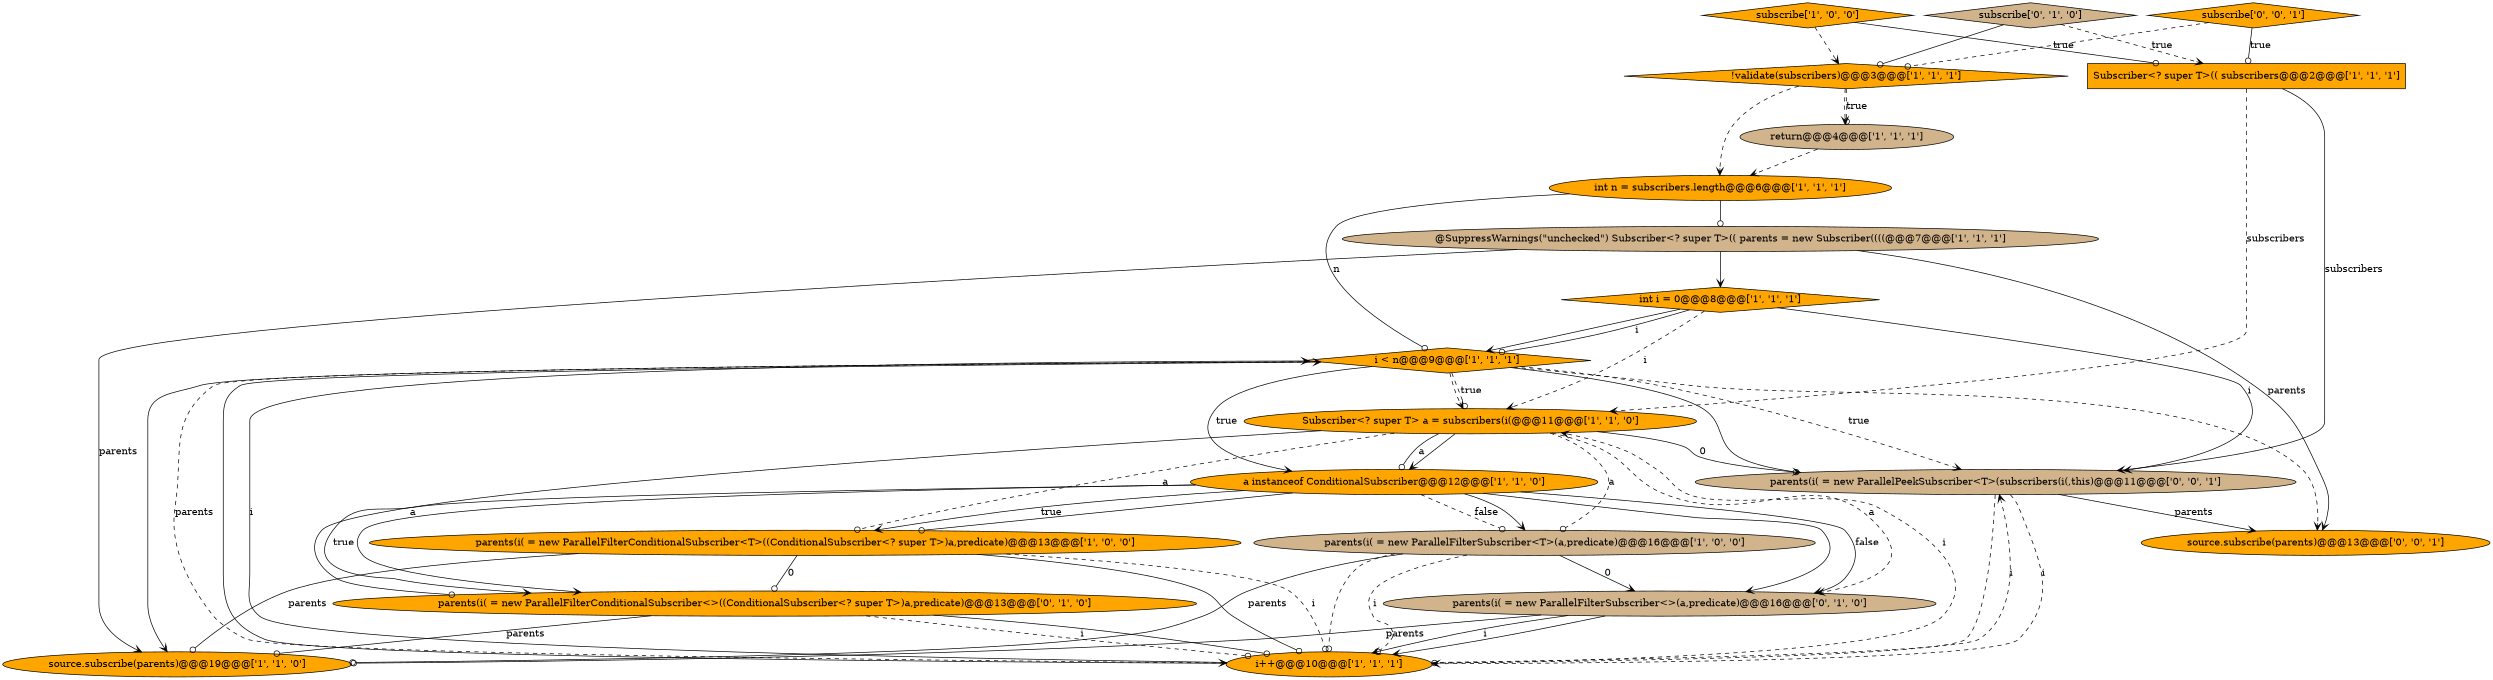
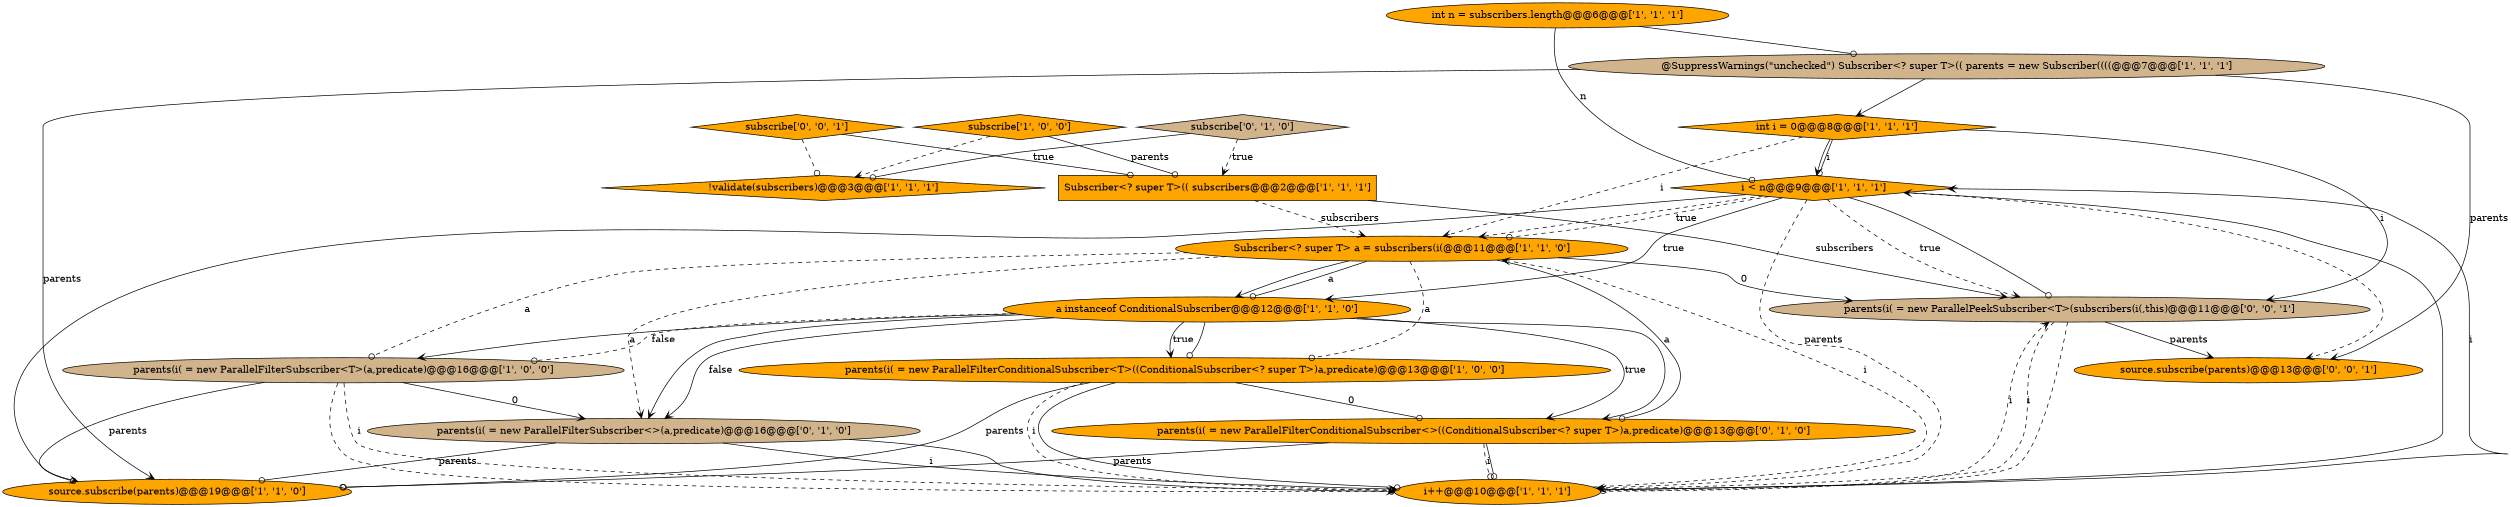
(2064, 46) -> (1150, 158)
(1744, 114) -> none
(1847, 137) -> none
